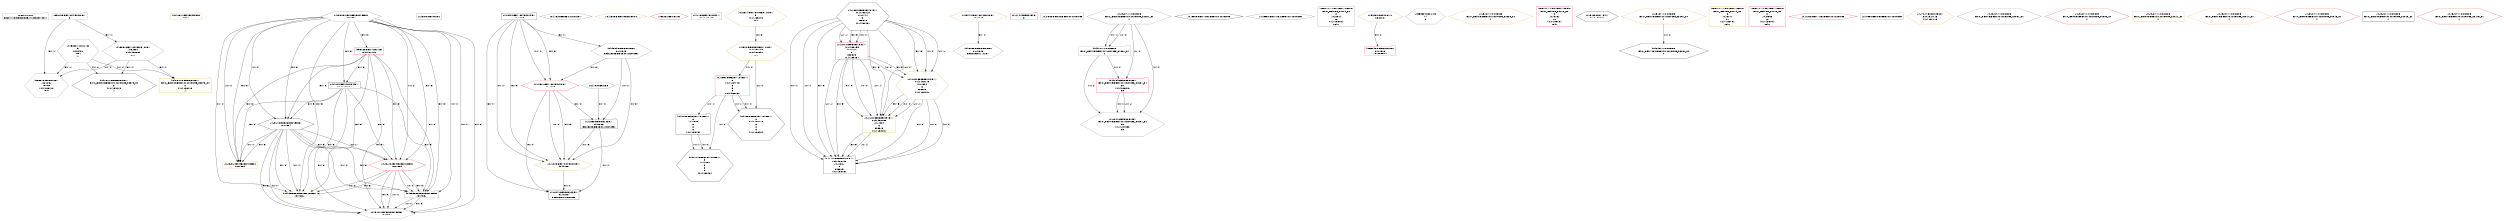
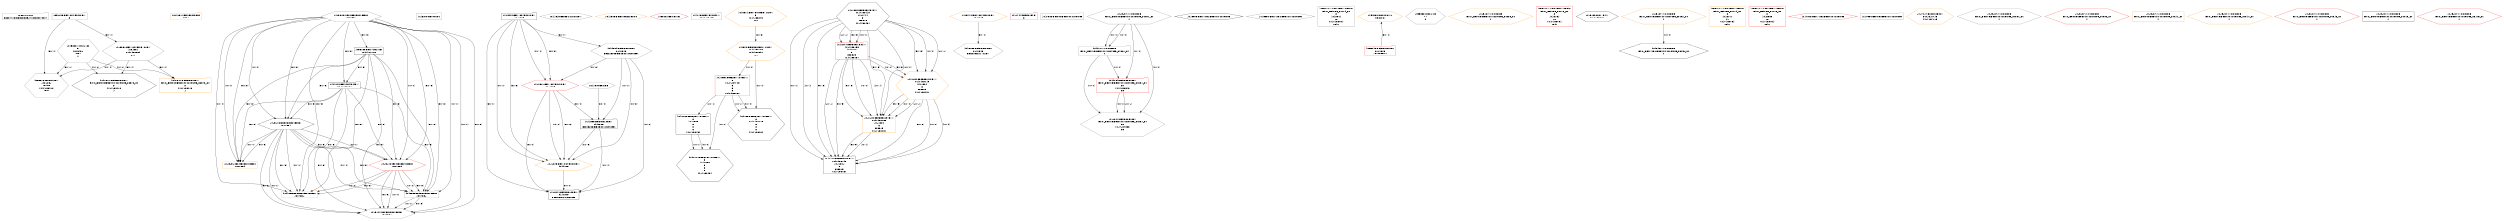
(1374, 33) -> (1382, 35)
(369, 51) -> (369, 51)
none -> (644, 145)
